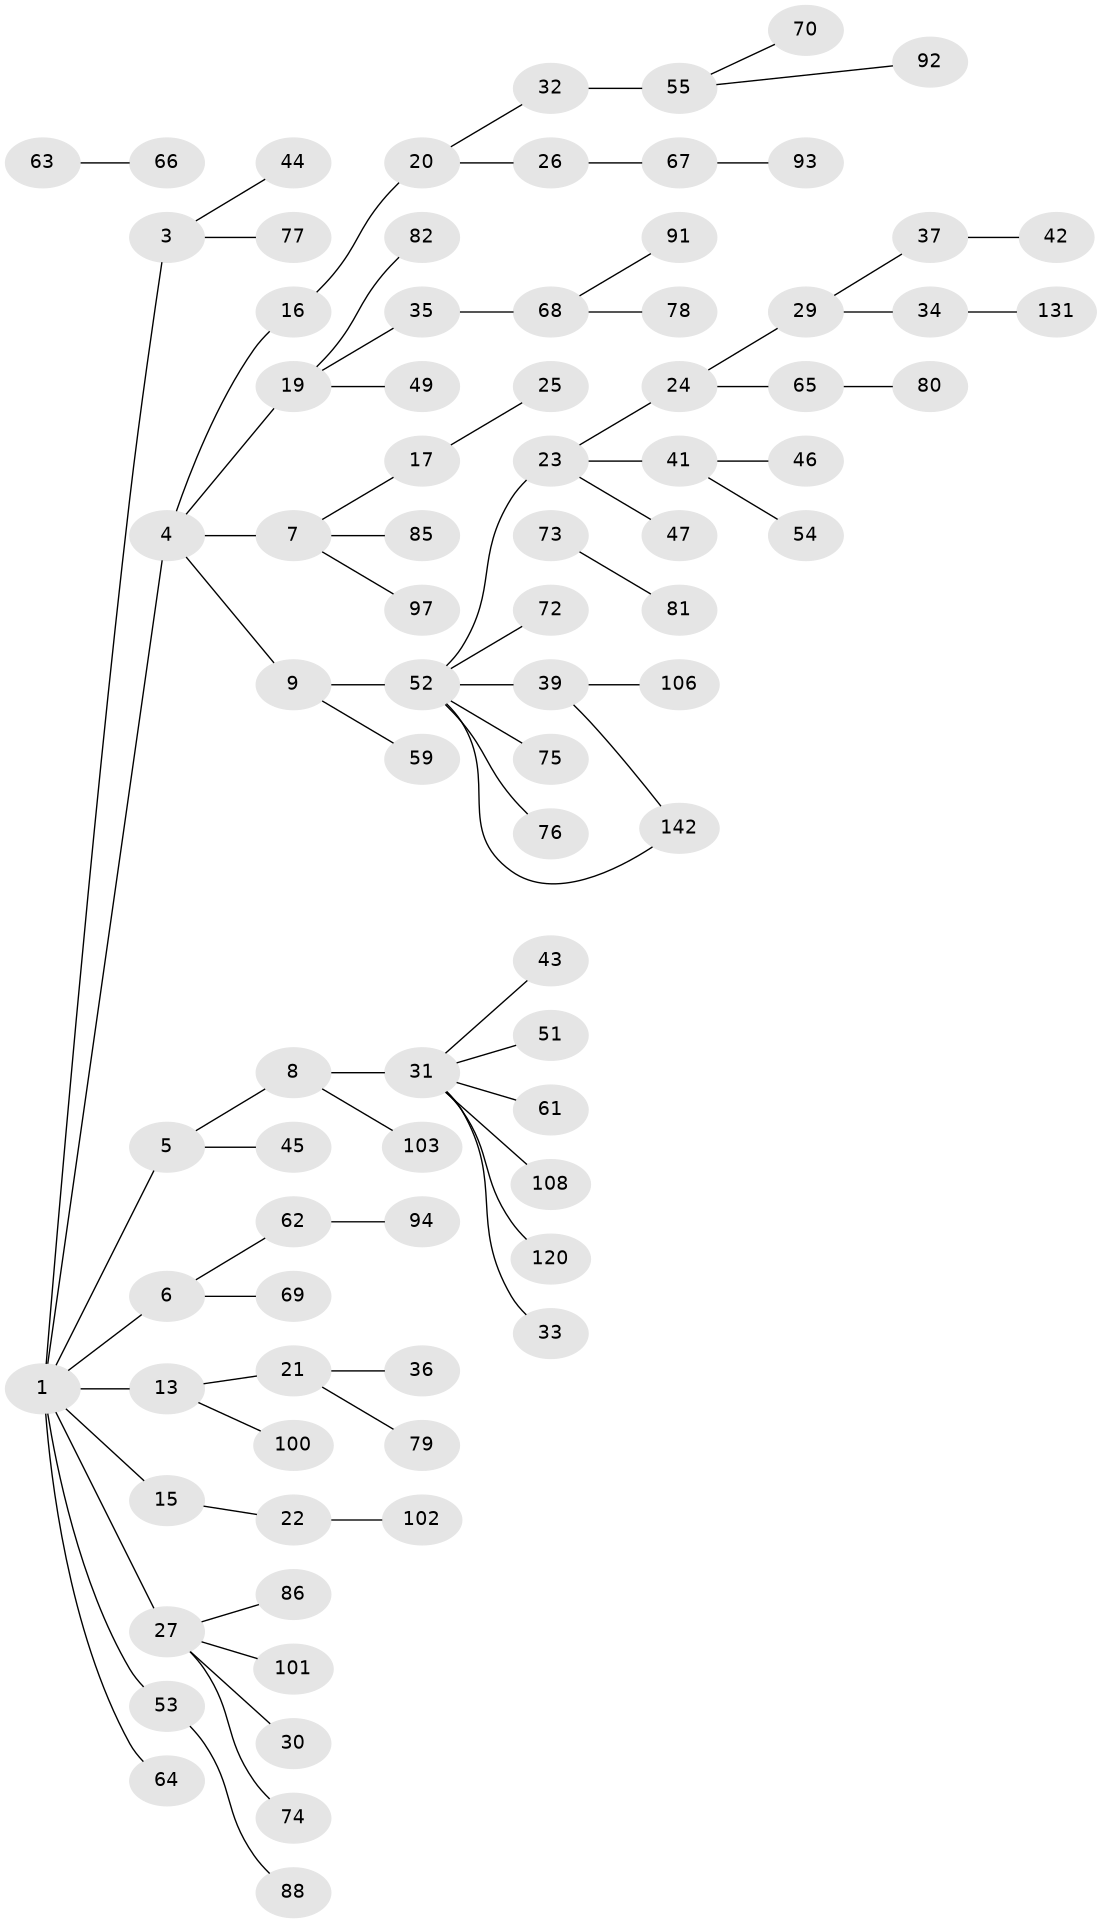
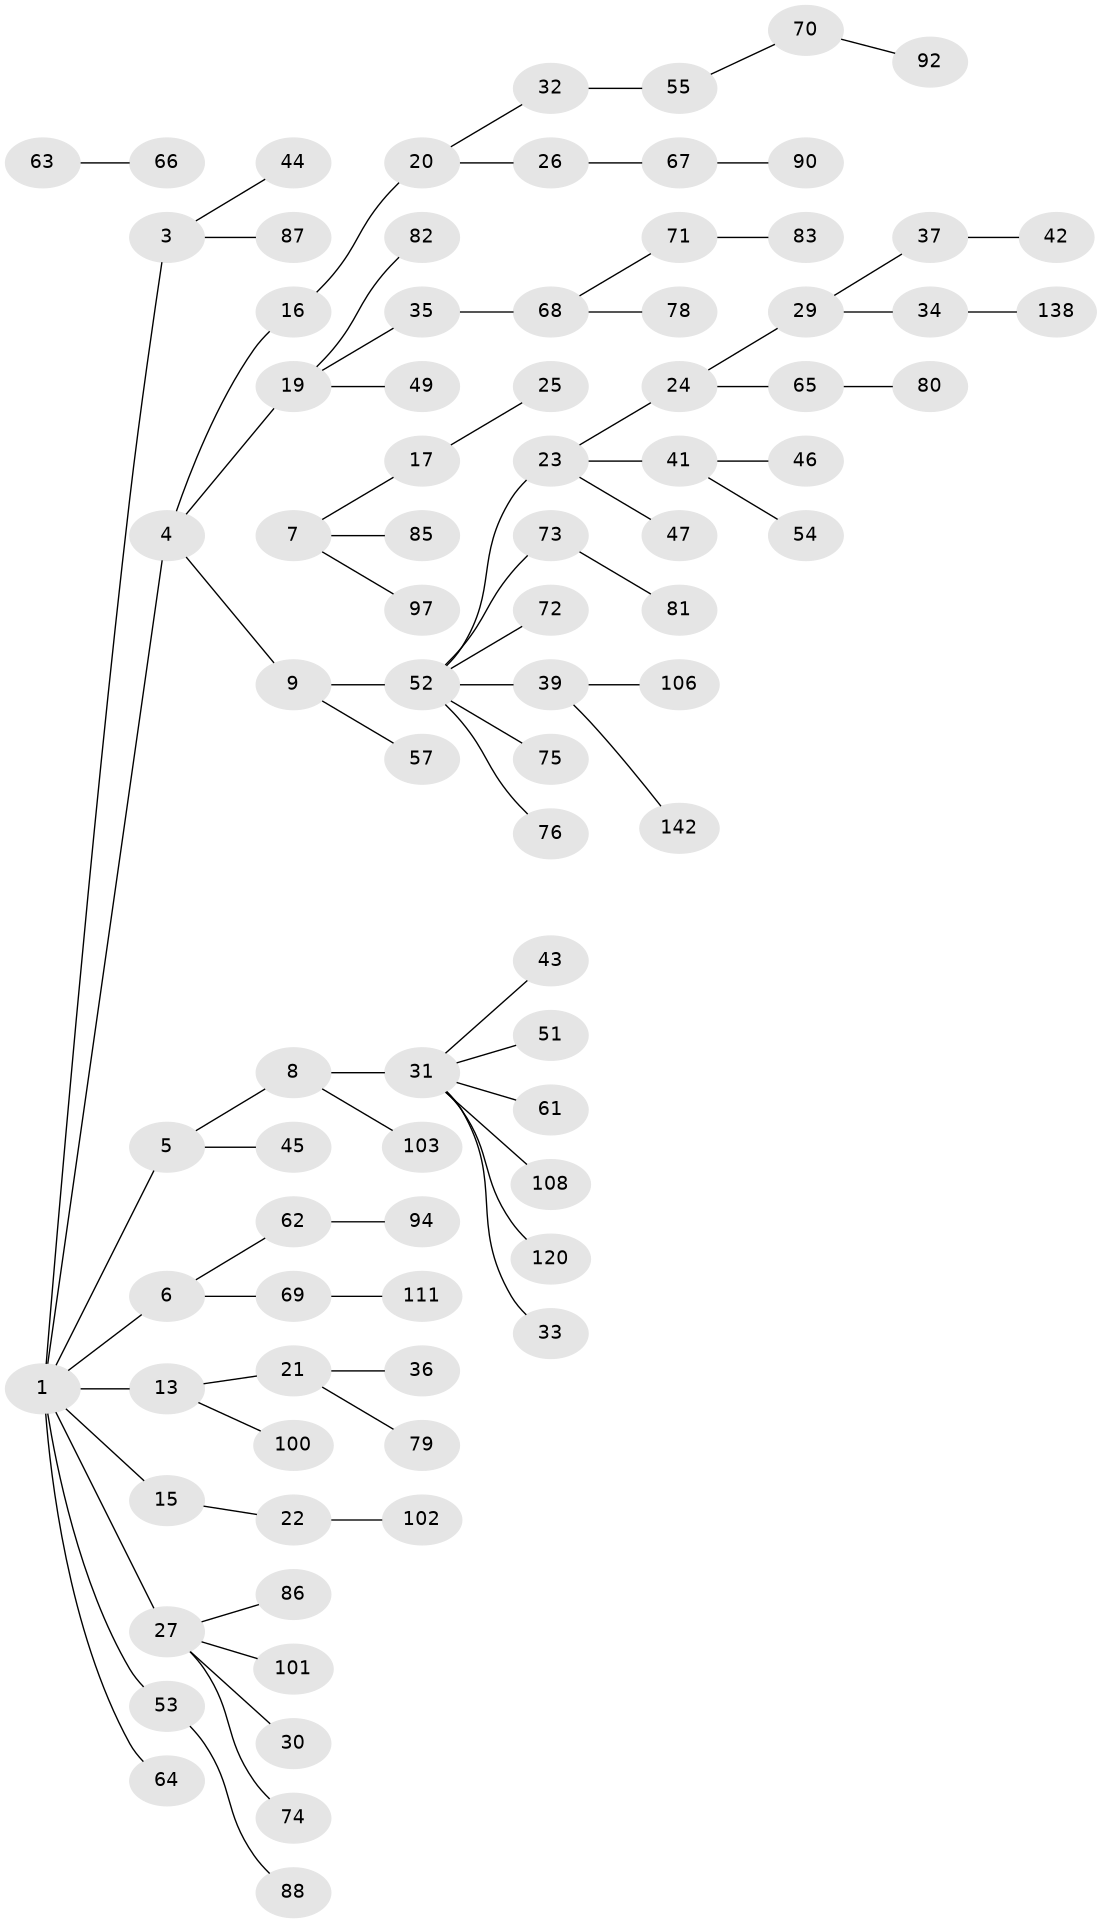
(805, 75) -> (868, 46)
(806, 163) -> (806, 163)
(294, 237) -> (294, 237)
(679, 237) -> (679, 237)
none -> (806, 237)
(1057, 312) -> (1057, 312)
(230, 536) -> none
(422, 759) -> (422, 759)
(499, 859) -> (490, 604)
none -> (422, 1296)
